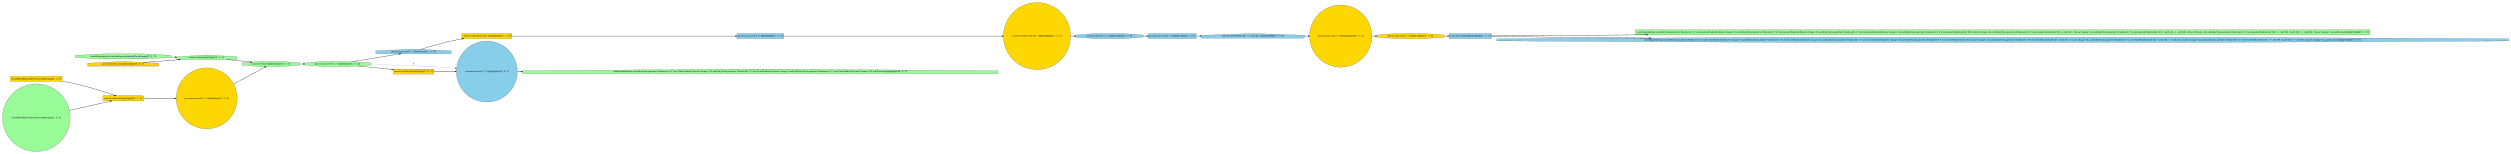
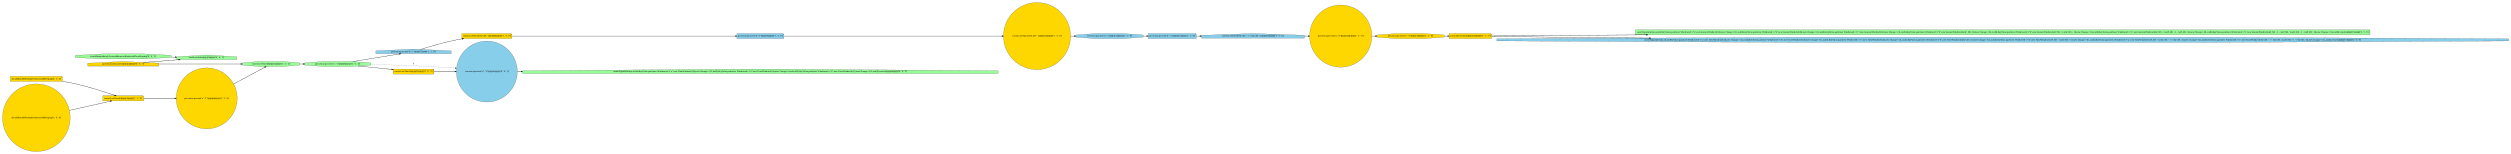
(1470, 36) -> (1470, 36)
(239, 61) -> (200, 64)
(36, 118) -> (36, 118)
